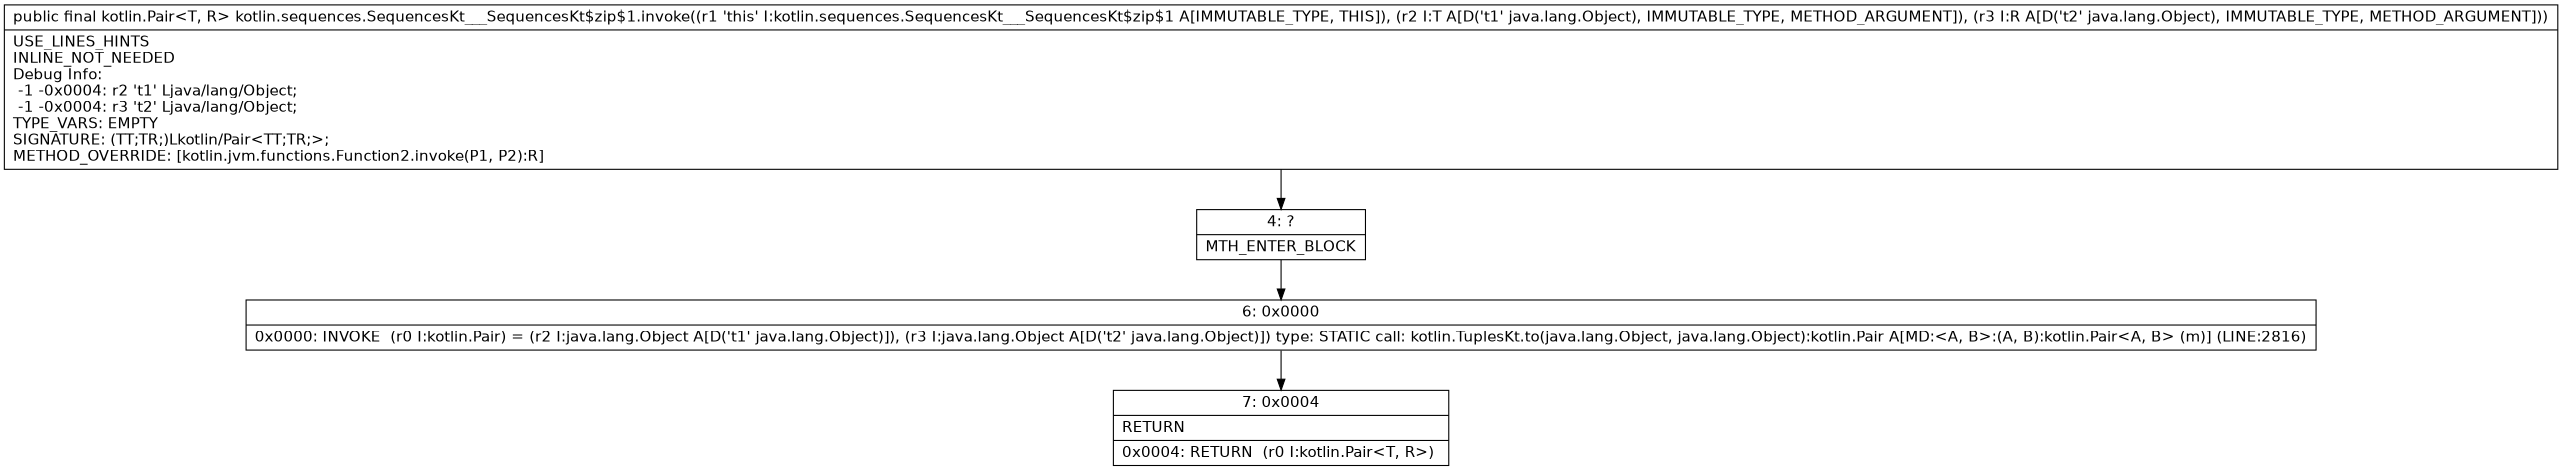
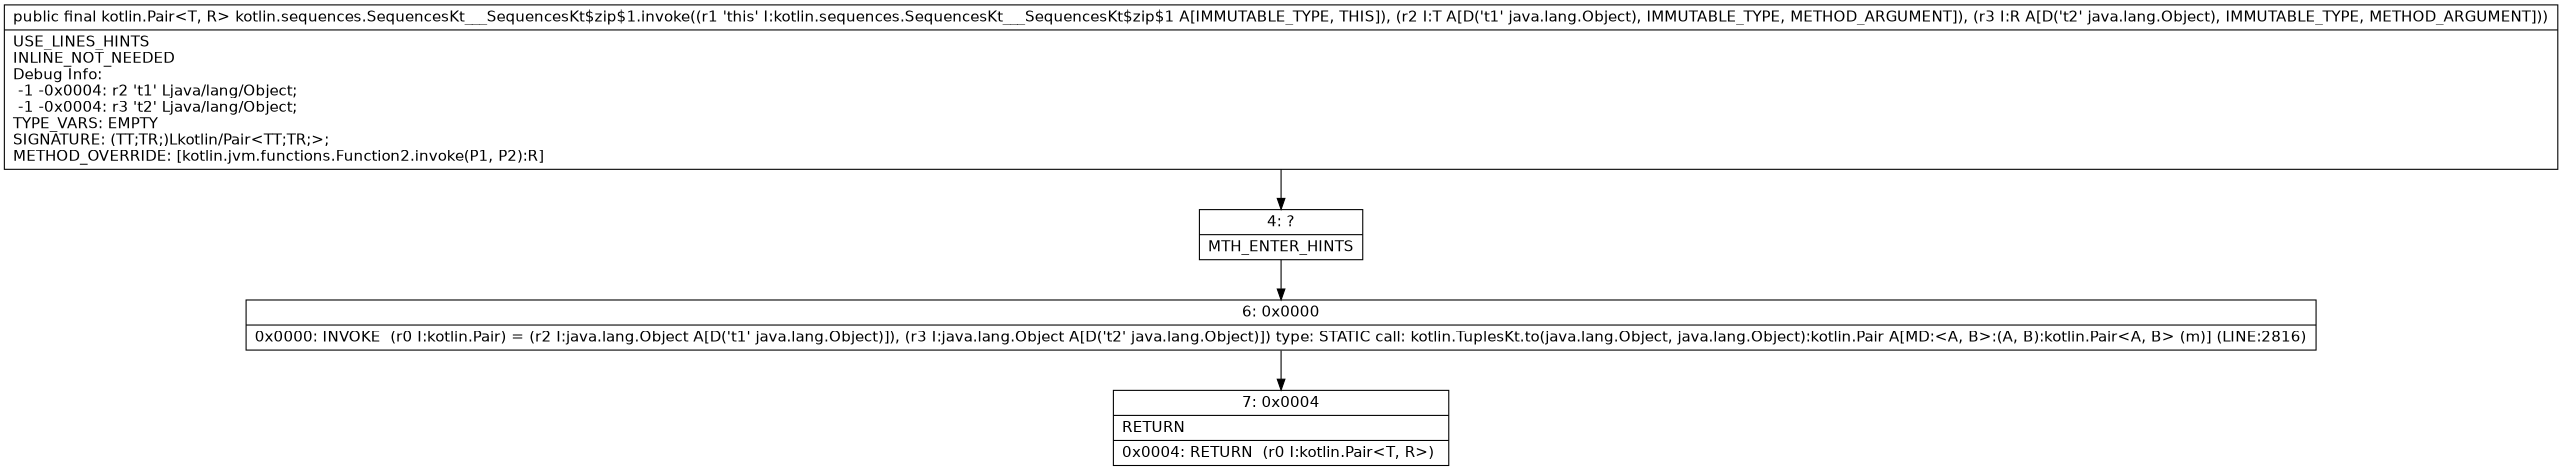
(1281, 247) -> (1281, 247)
